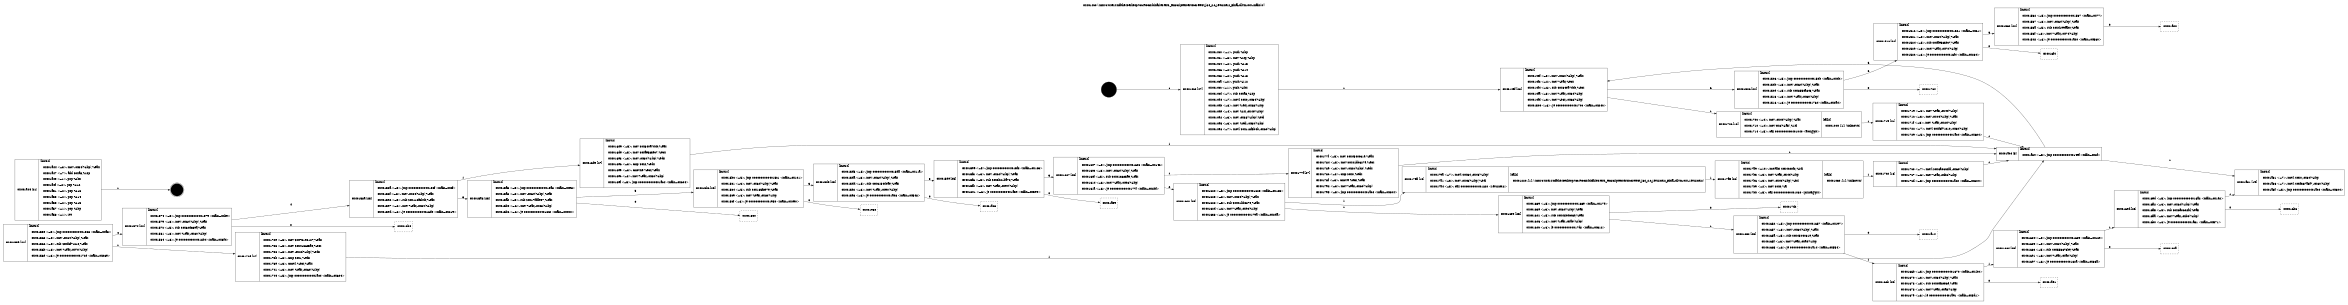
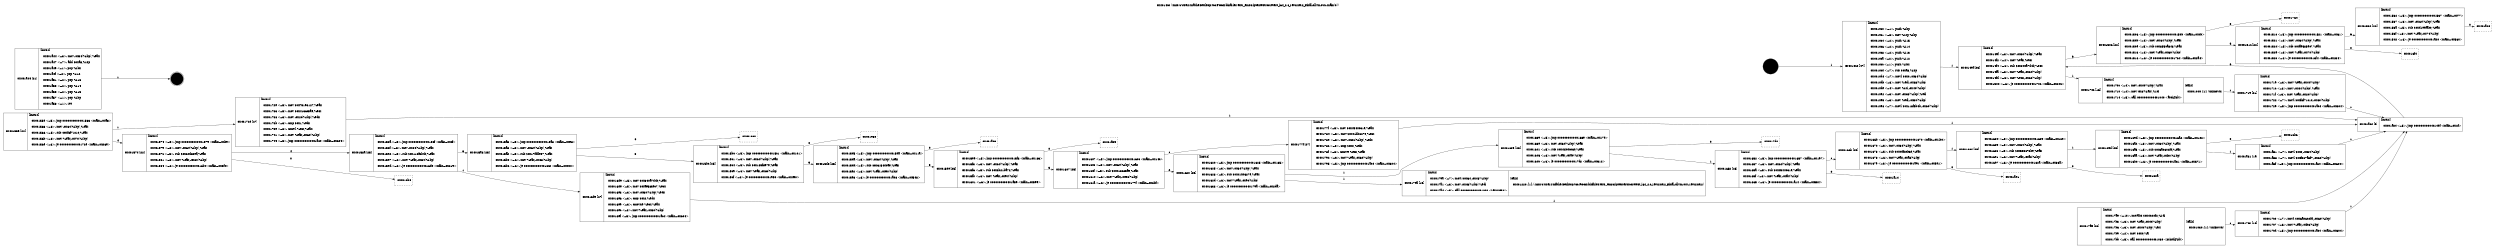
(2167, 168) -> (2361, 138)
(1709, 179) -> none
